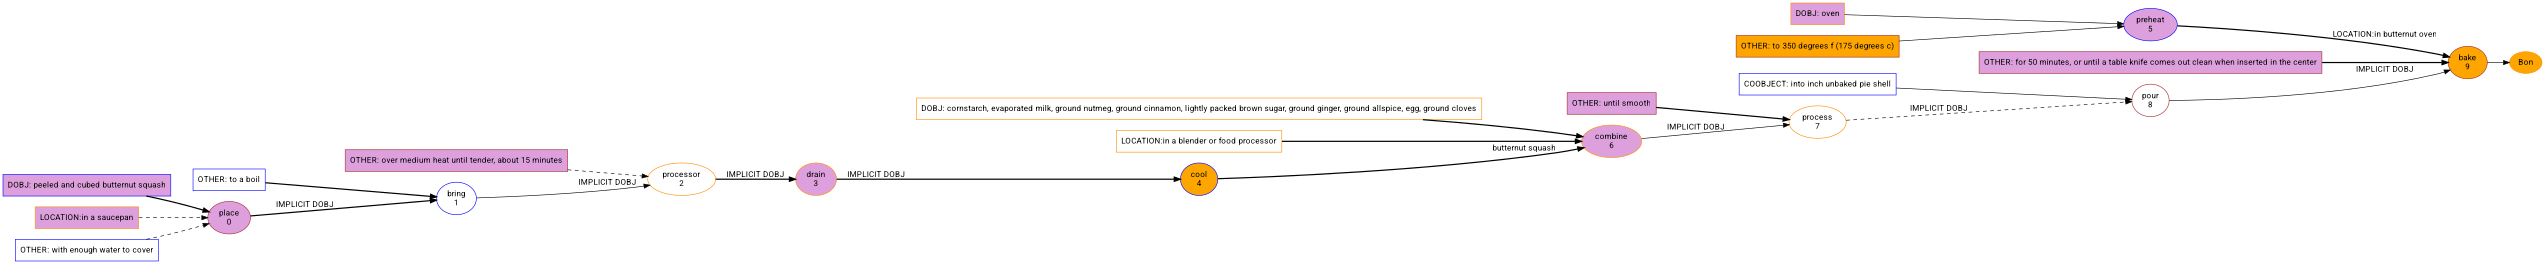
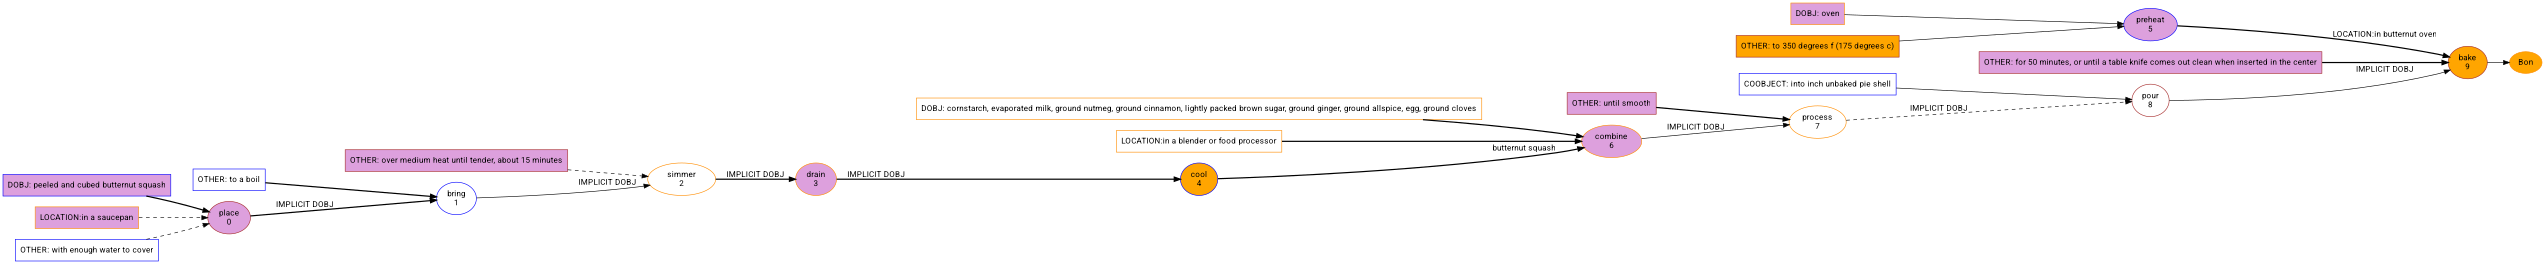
(682, 179) -> (682, 179)
